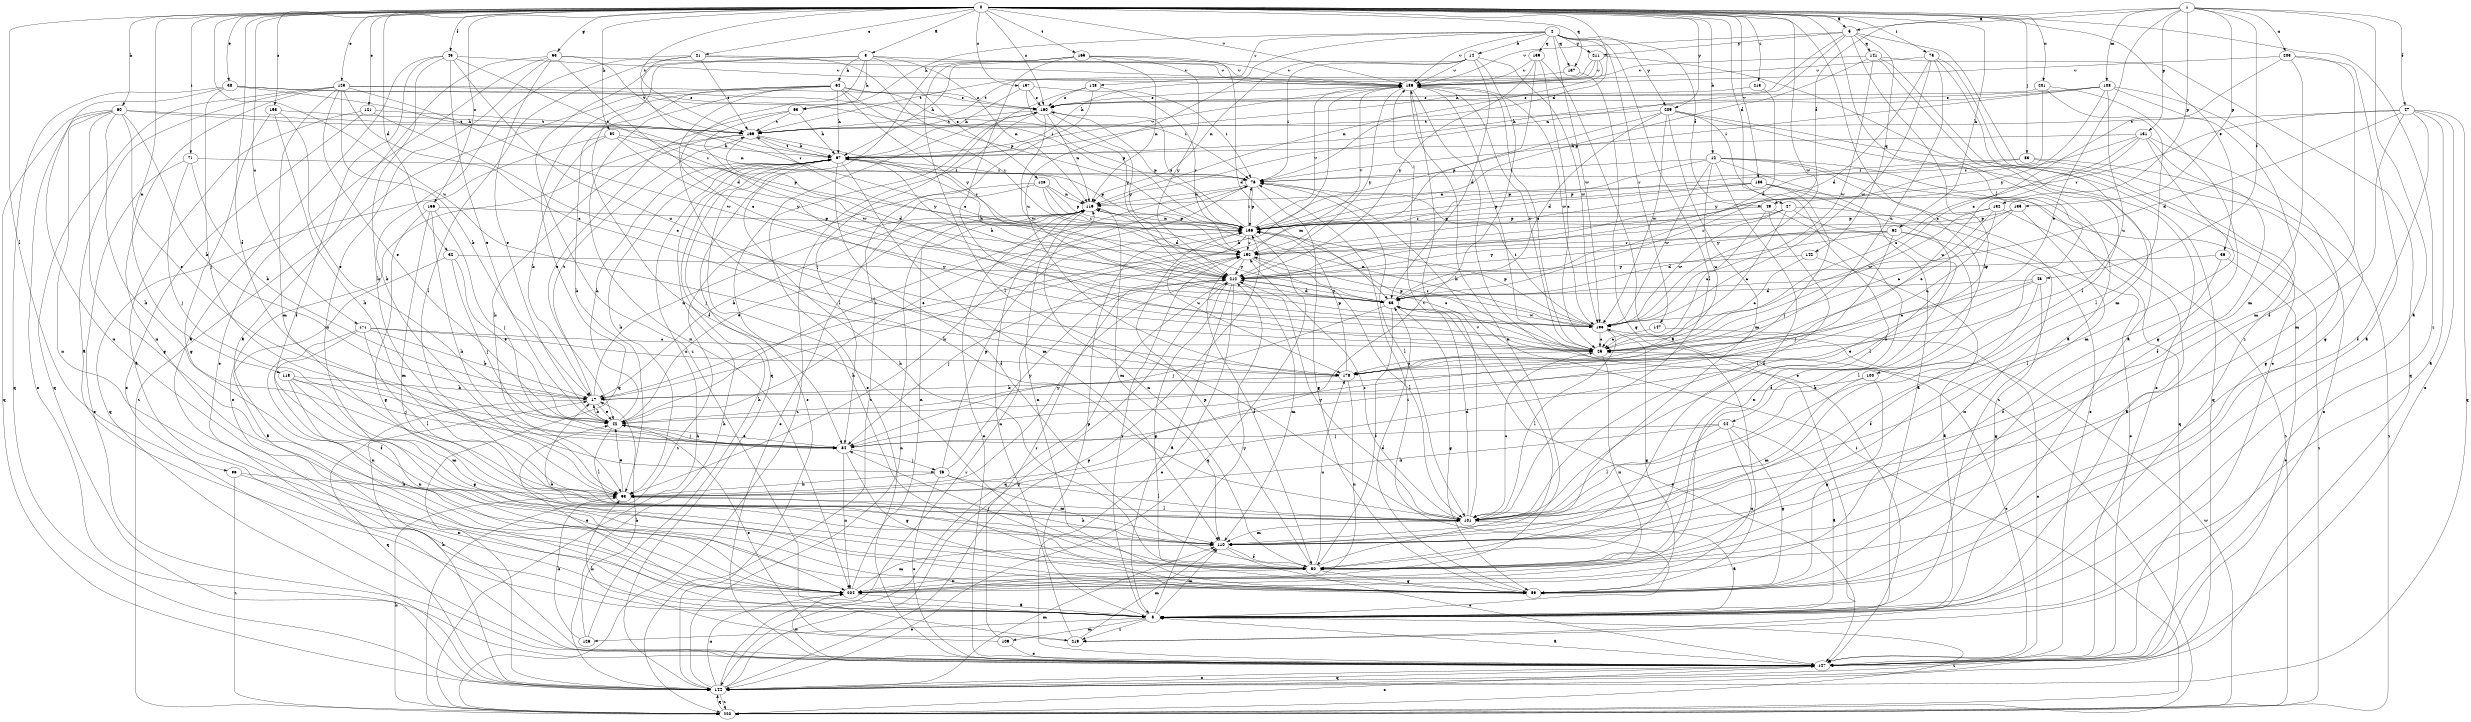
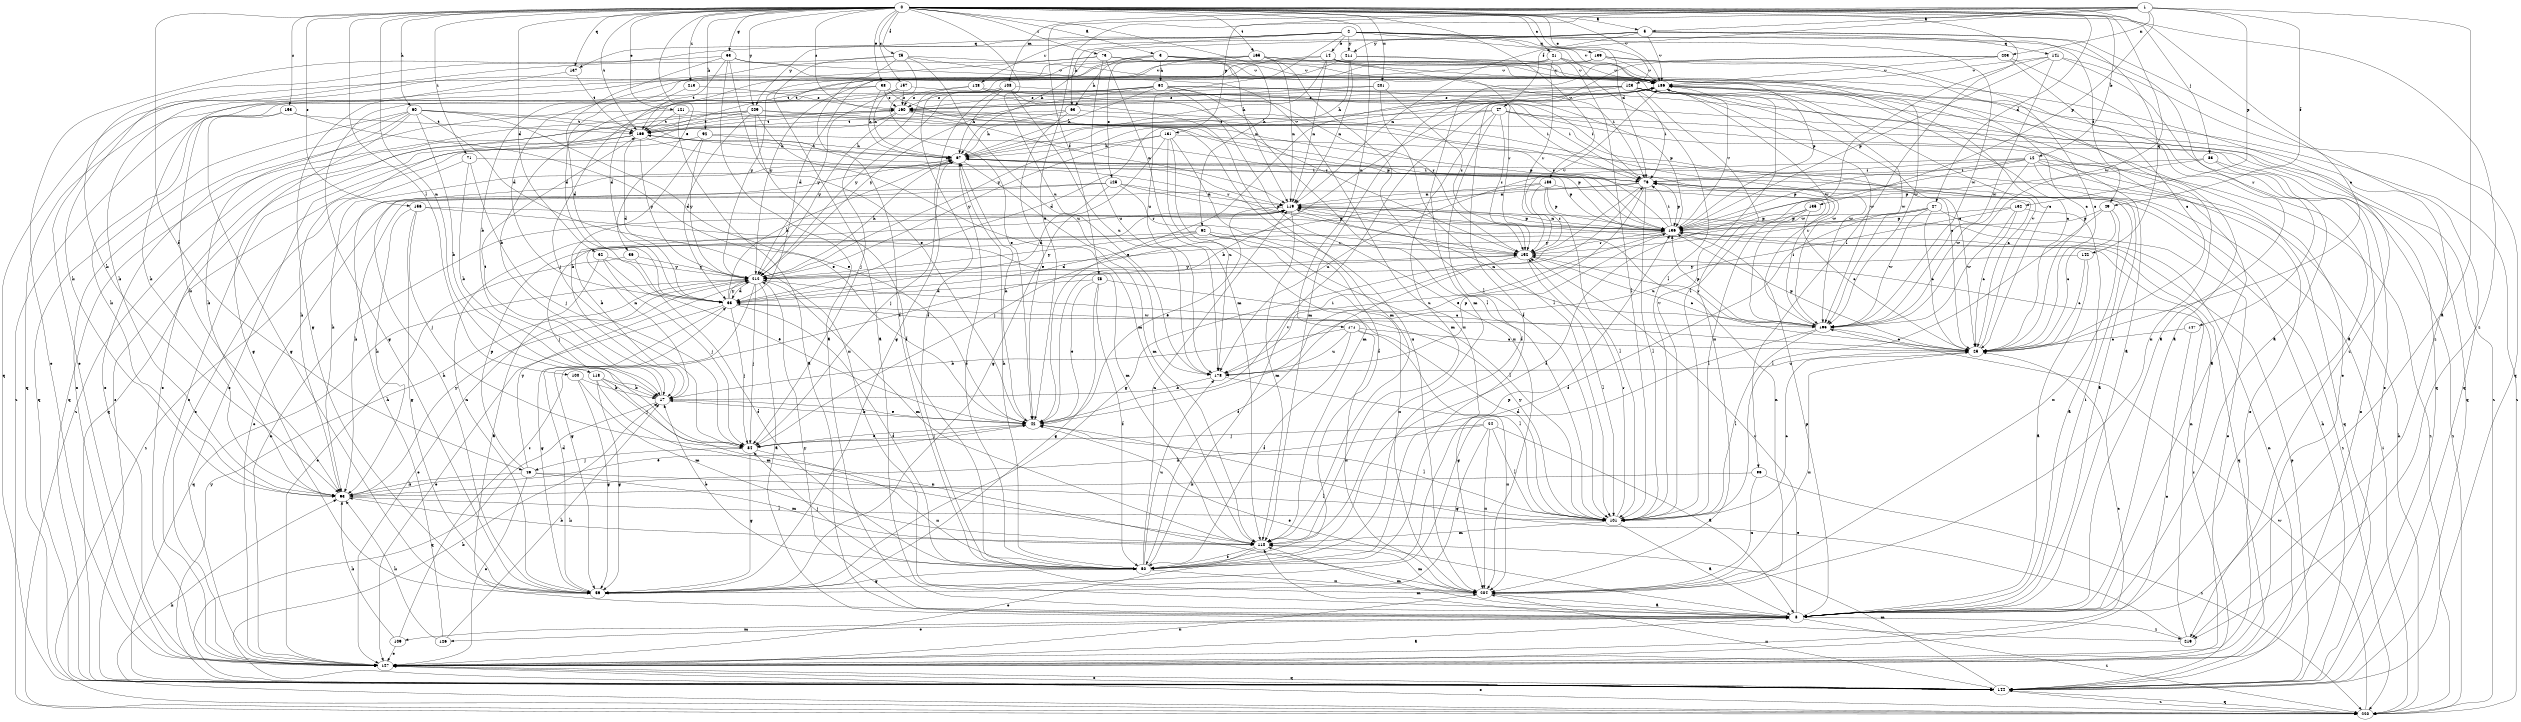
(1809, 38) -> (1734, 13)
(1301, 231) -> (483, 231)
(1046, 281) -> (1246, 239)
